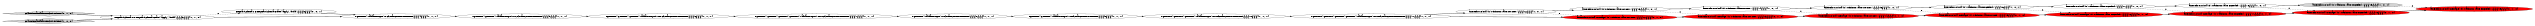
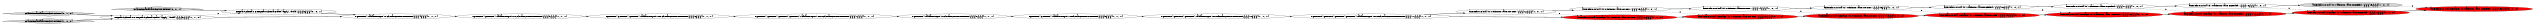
none -> (157, 9)
